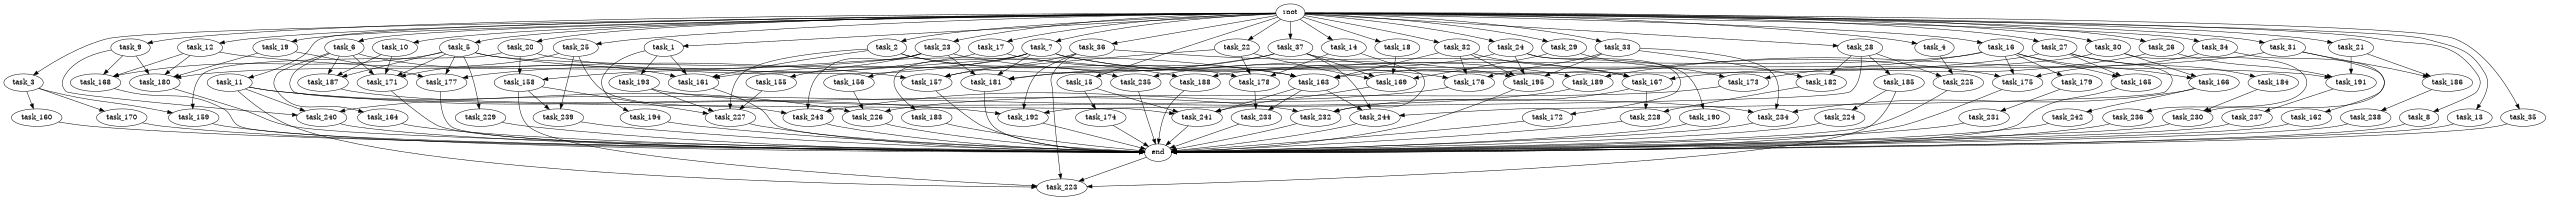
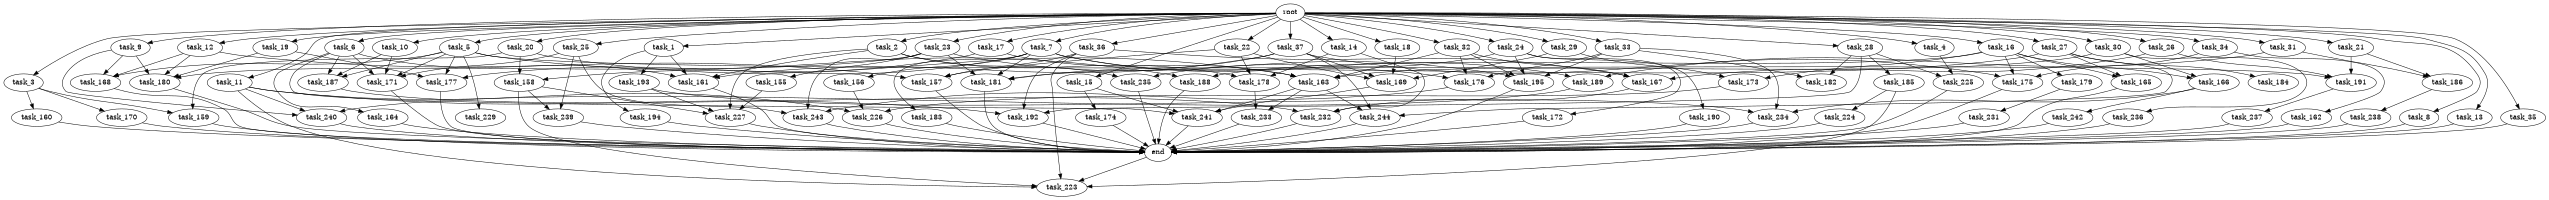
(1645, 118) -> none
(2188, 118) -> none
(709, 141) -> none
